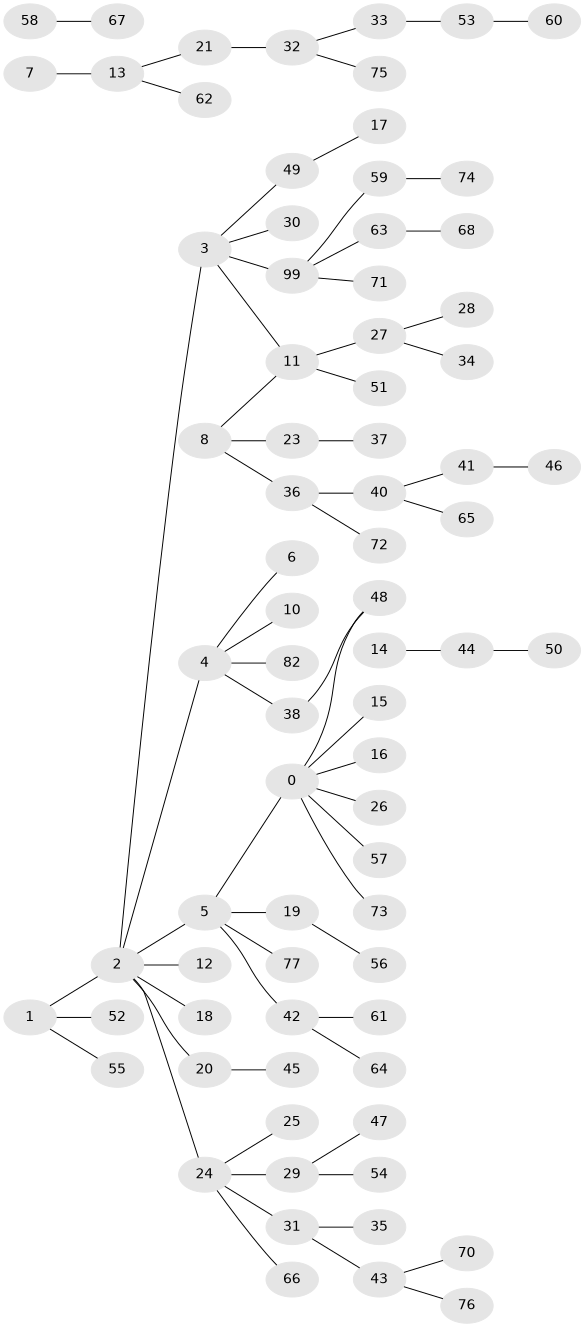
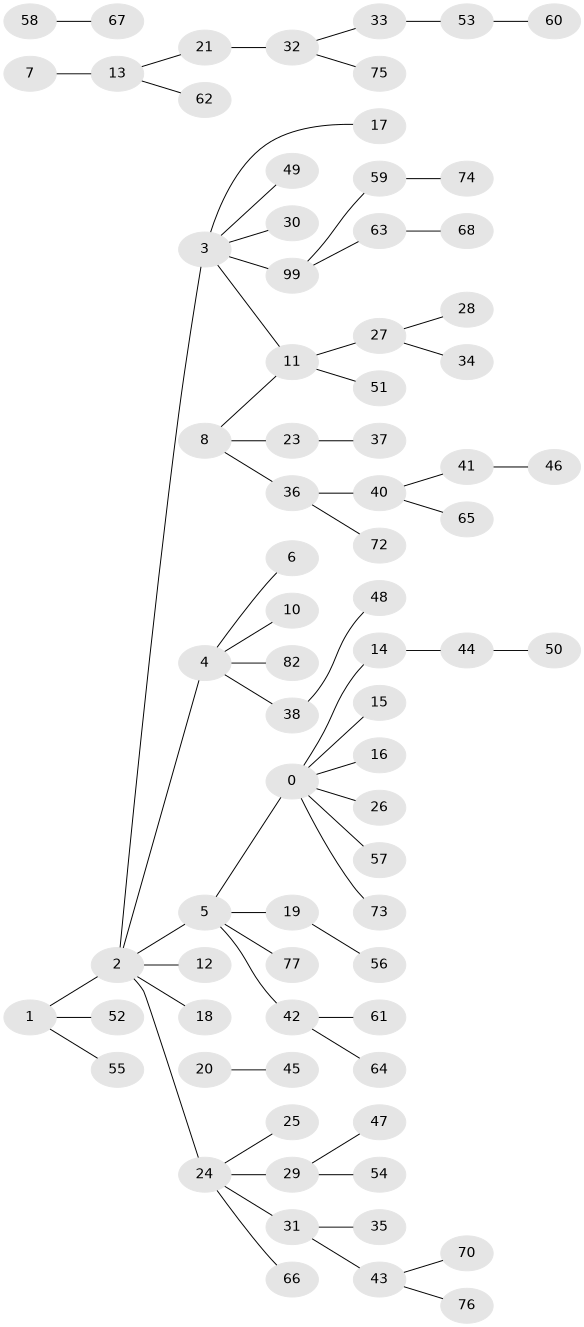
(336, 148) -> (260, 149)
(380, 283) -> none
(333, 688) -> (332, 714)
(161, 1017) -> none
